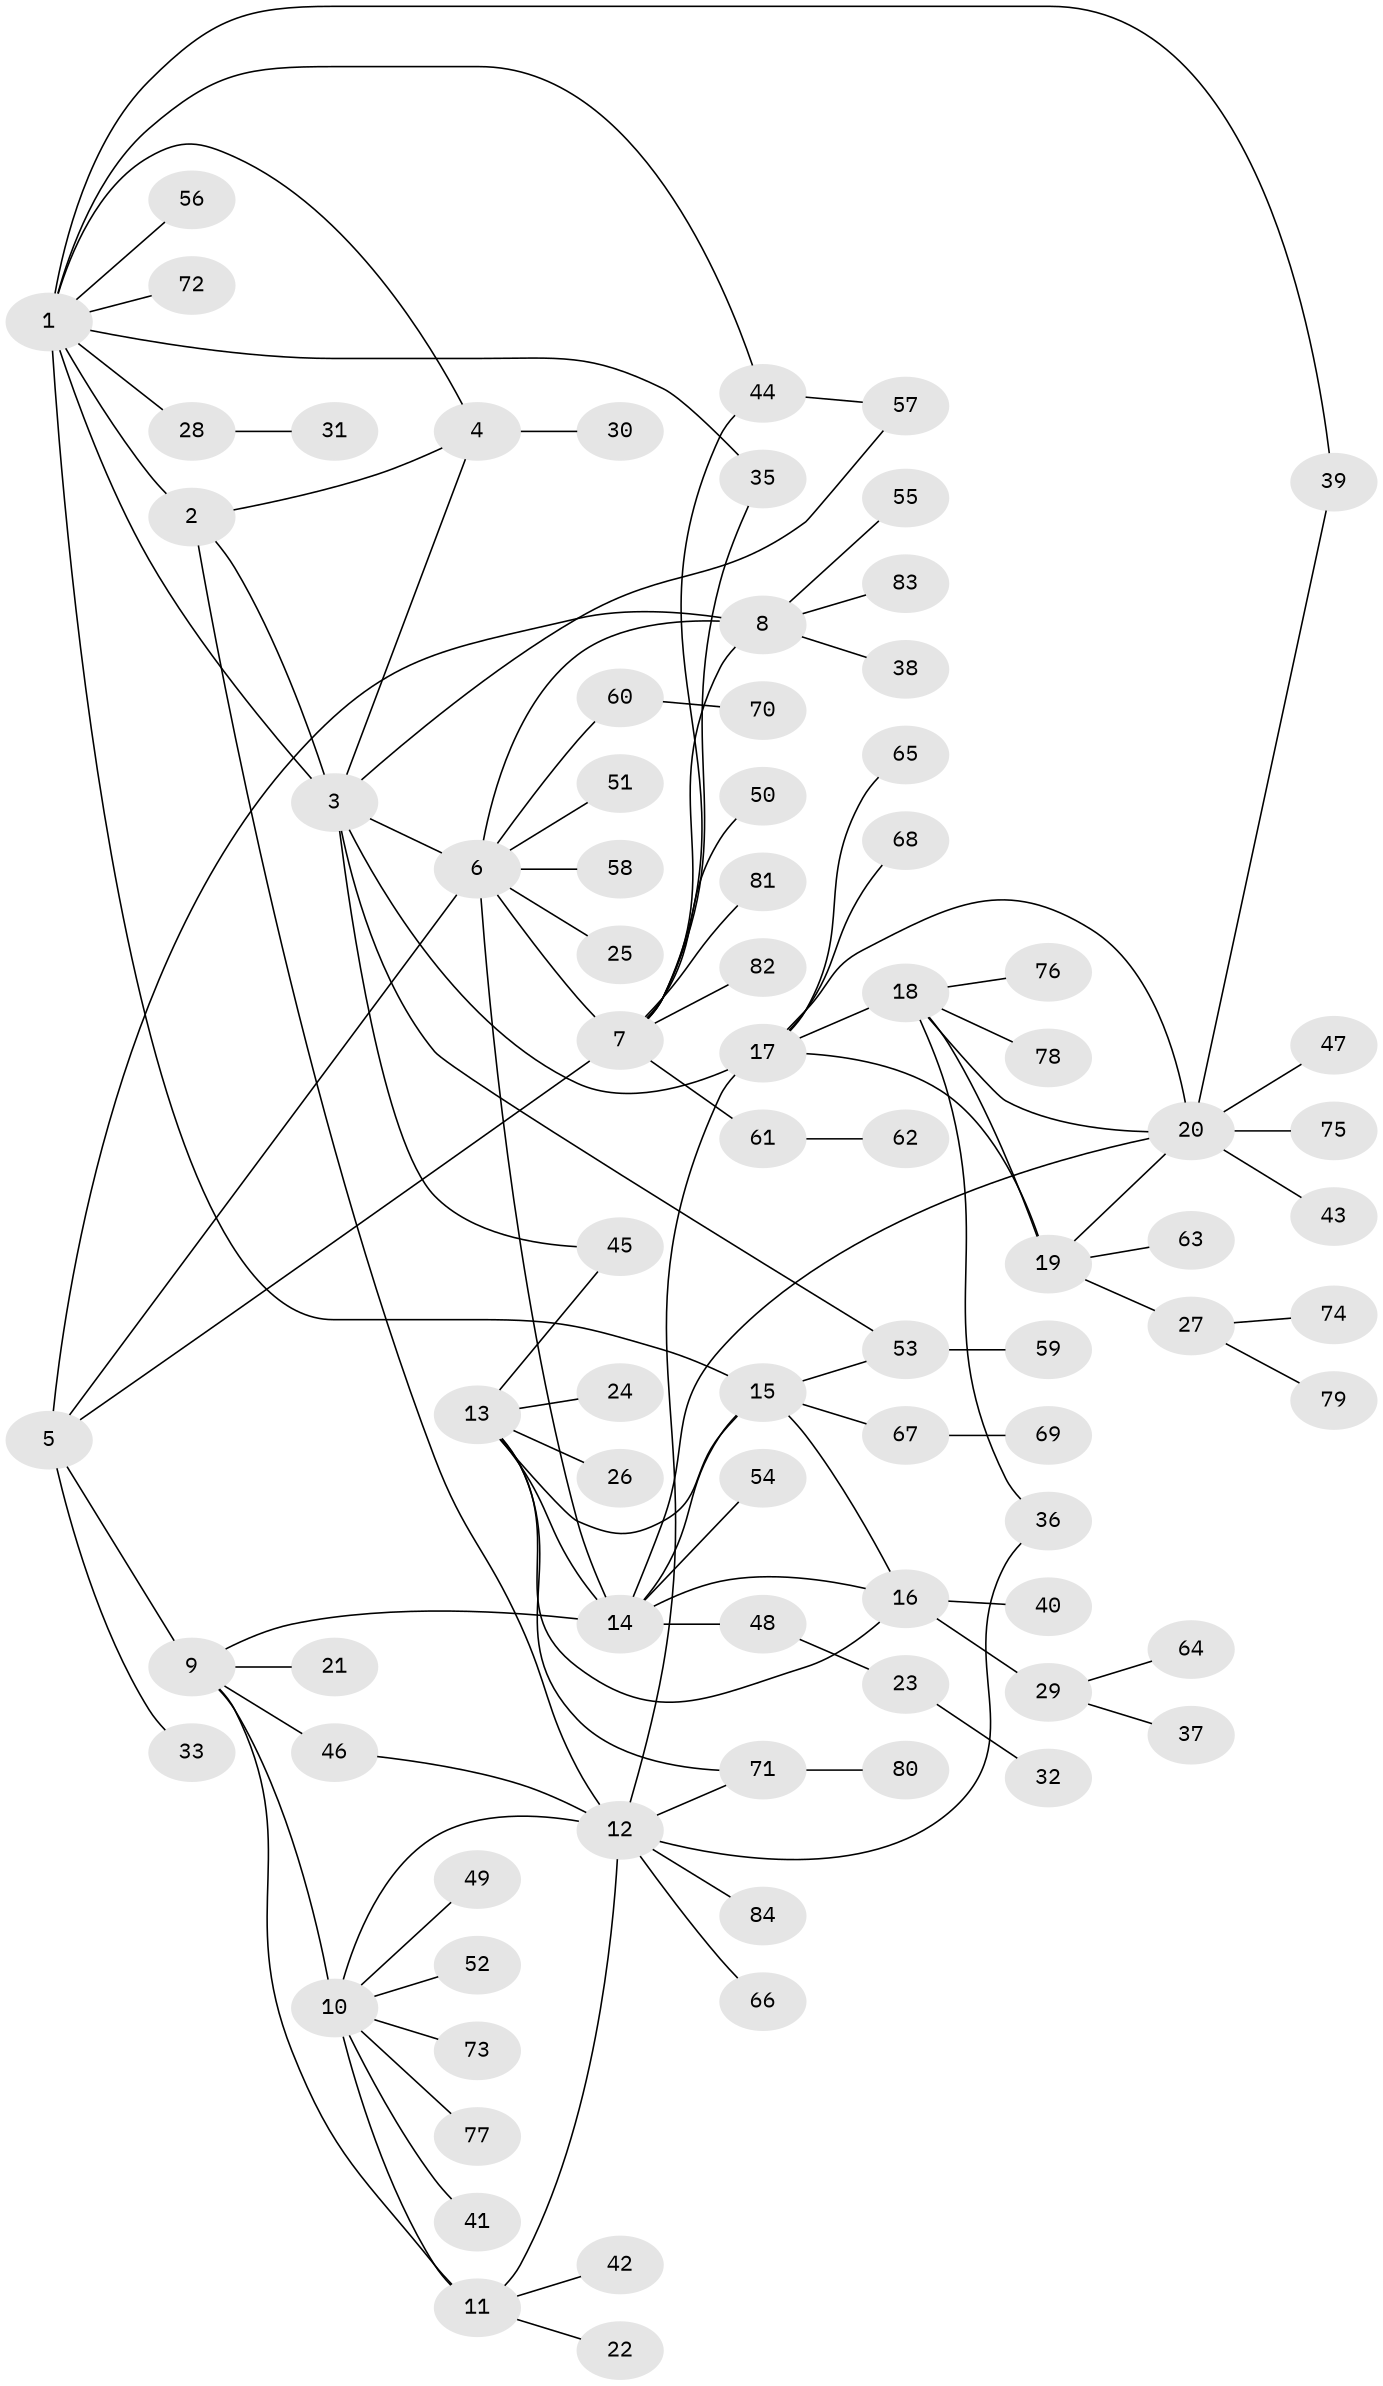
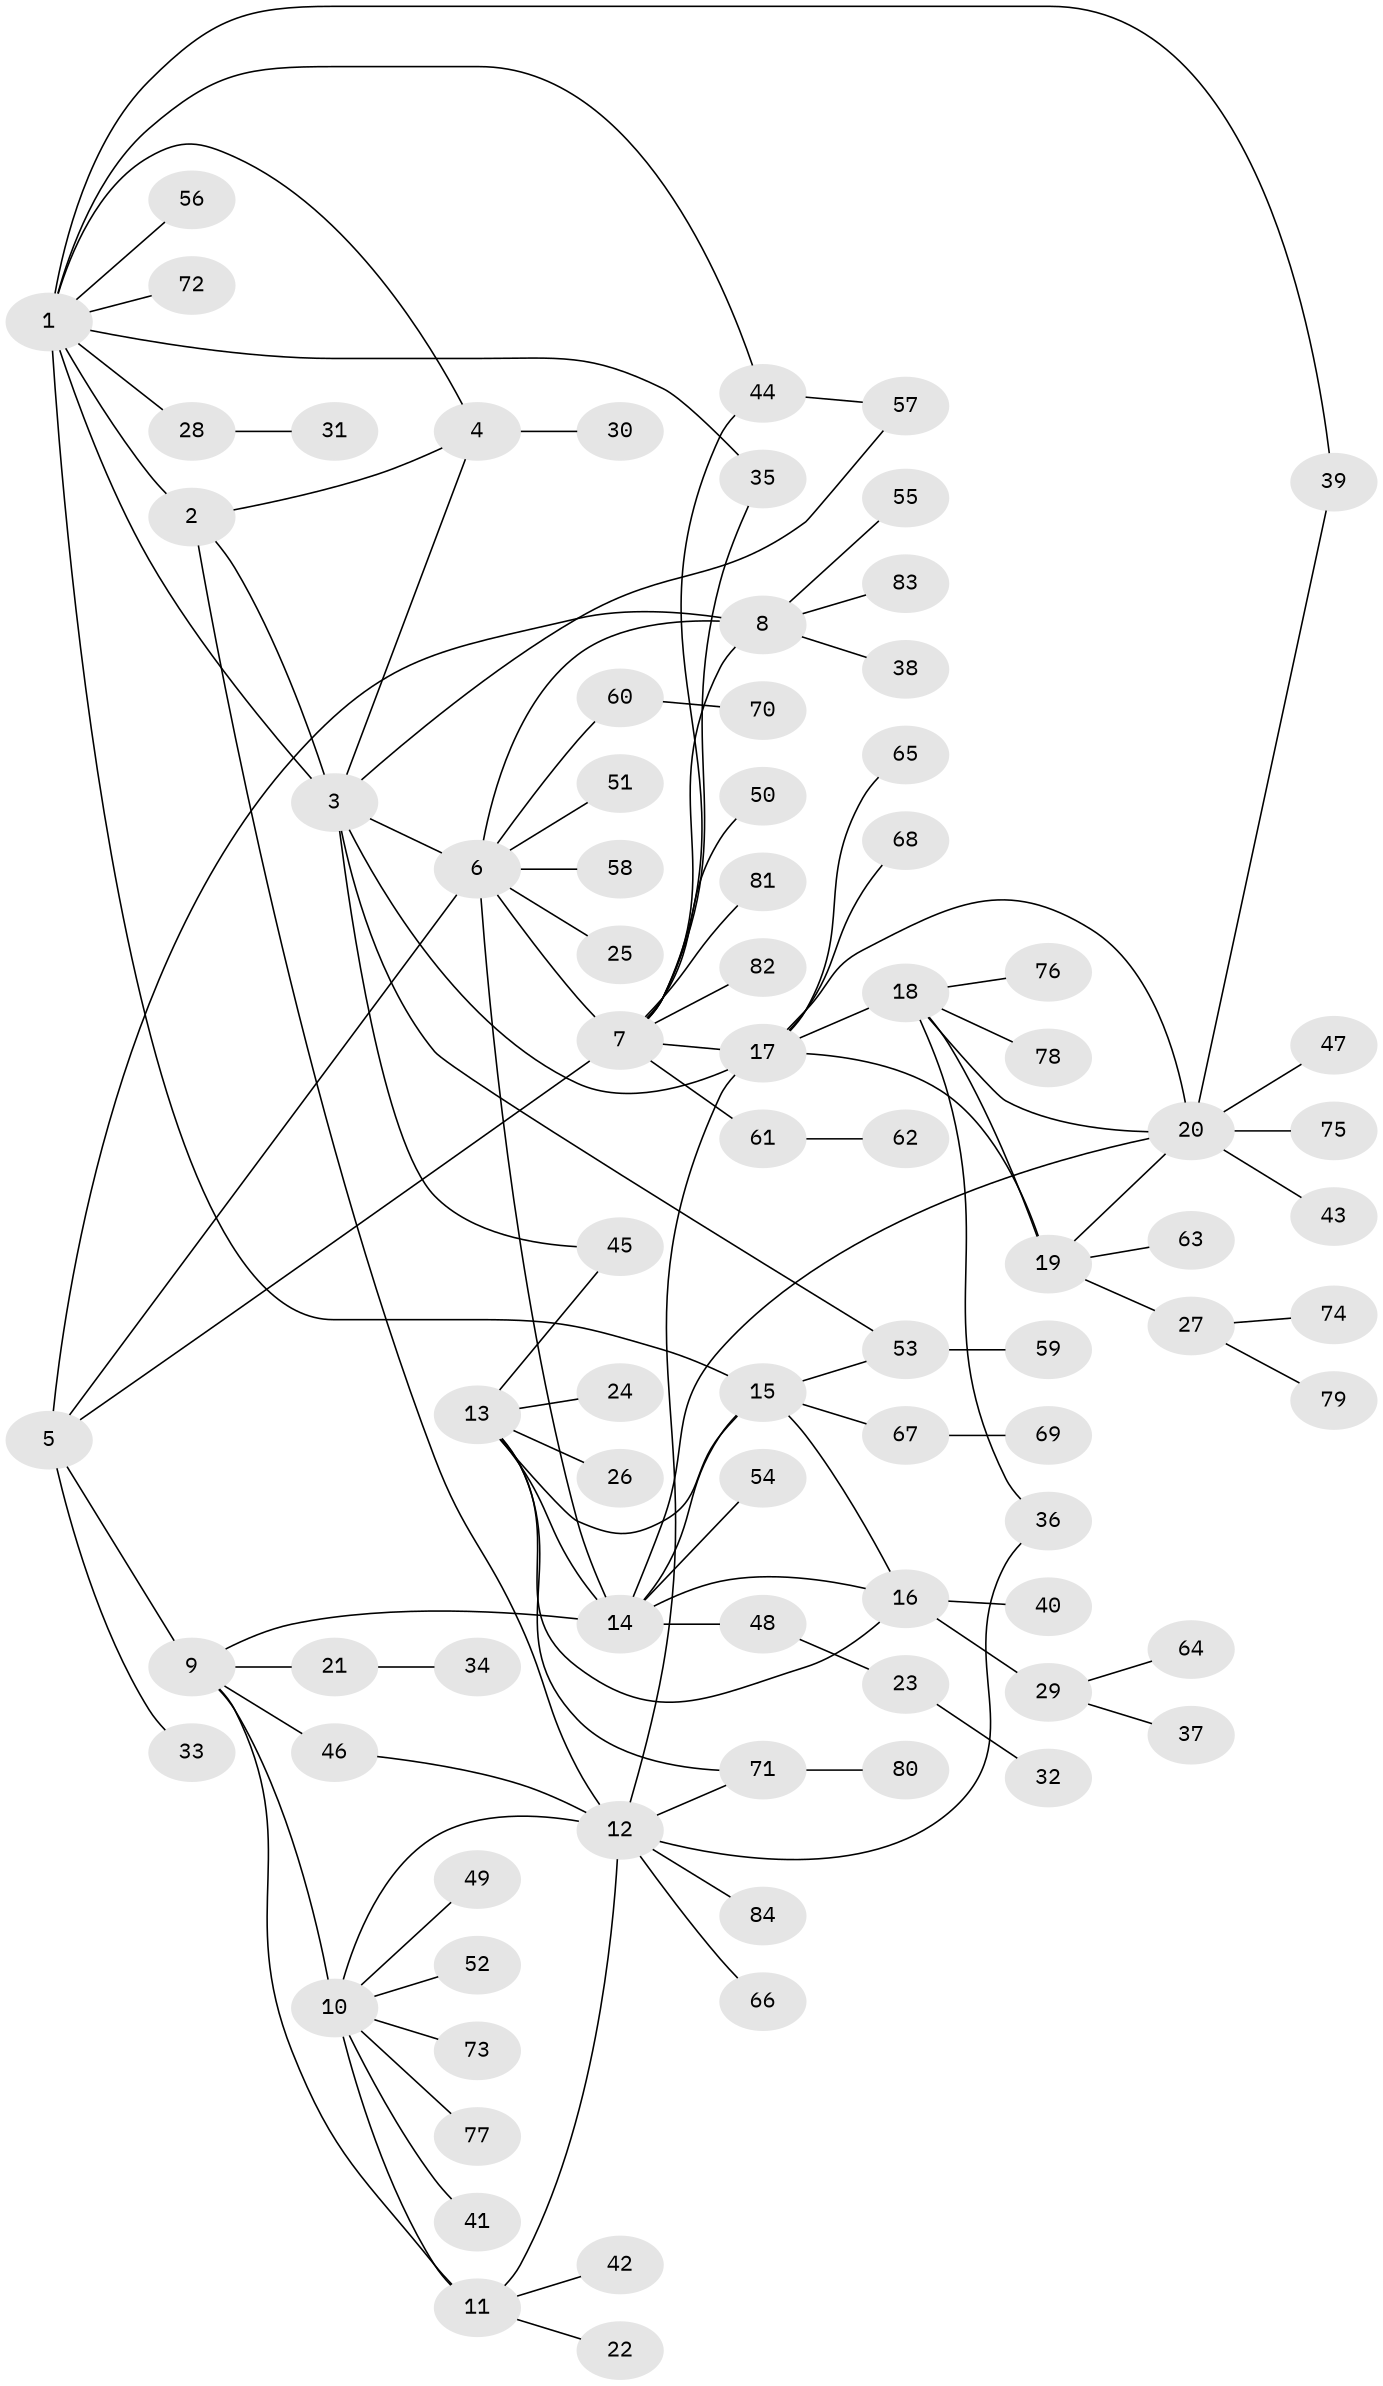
none -> (691, 1047)
none -> (477, 1667)
